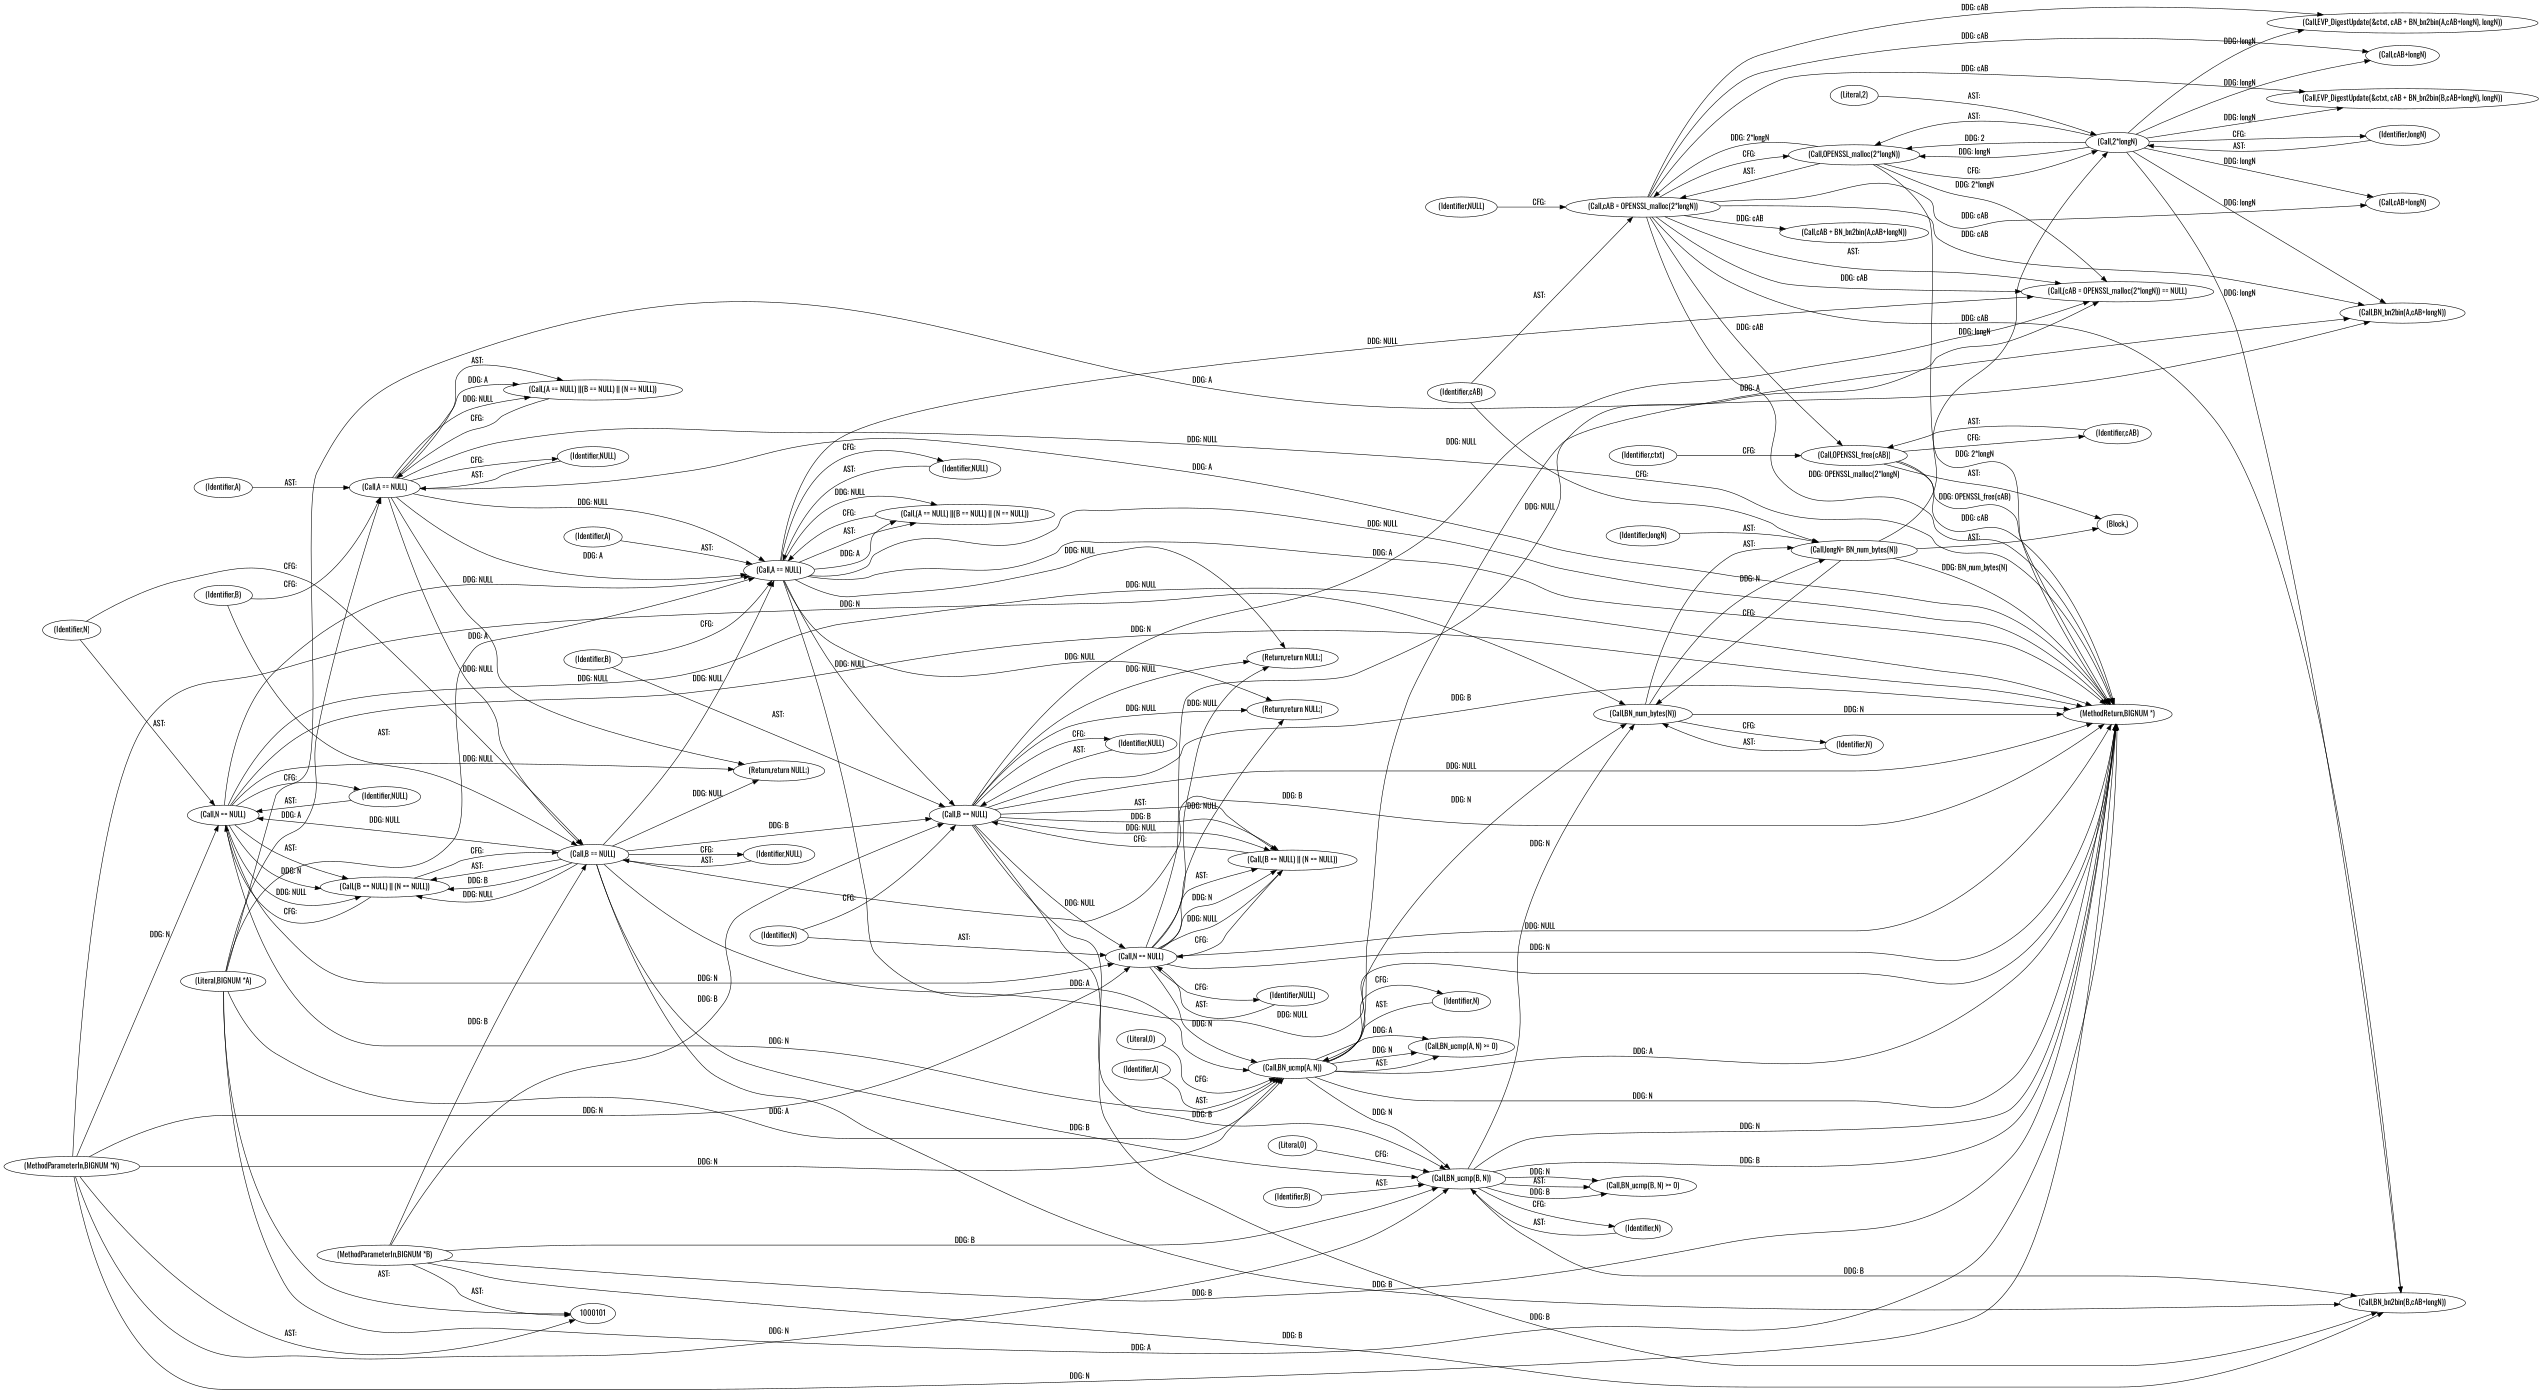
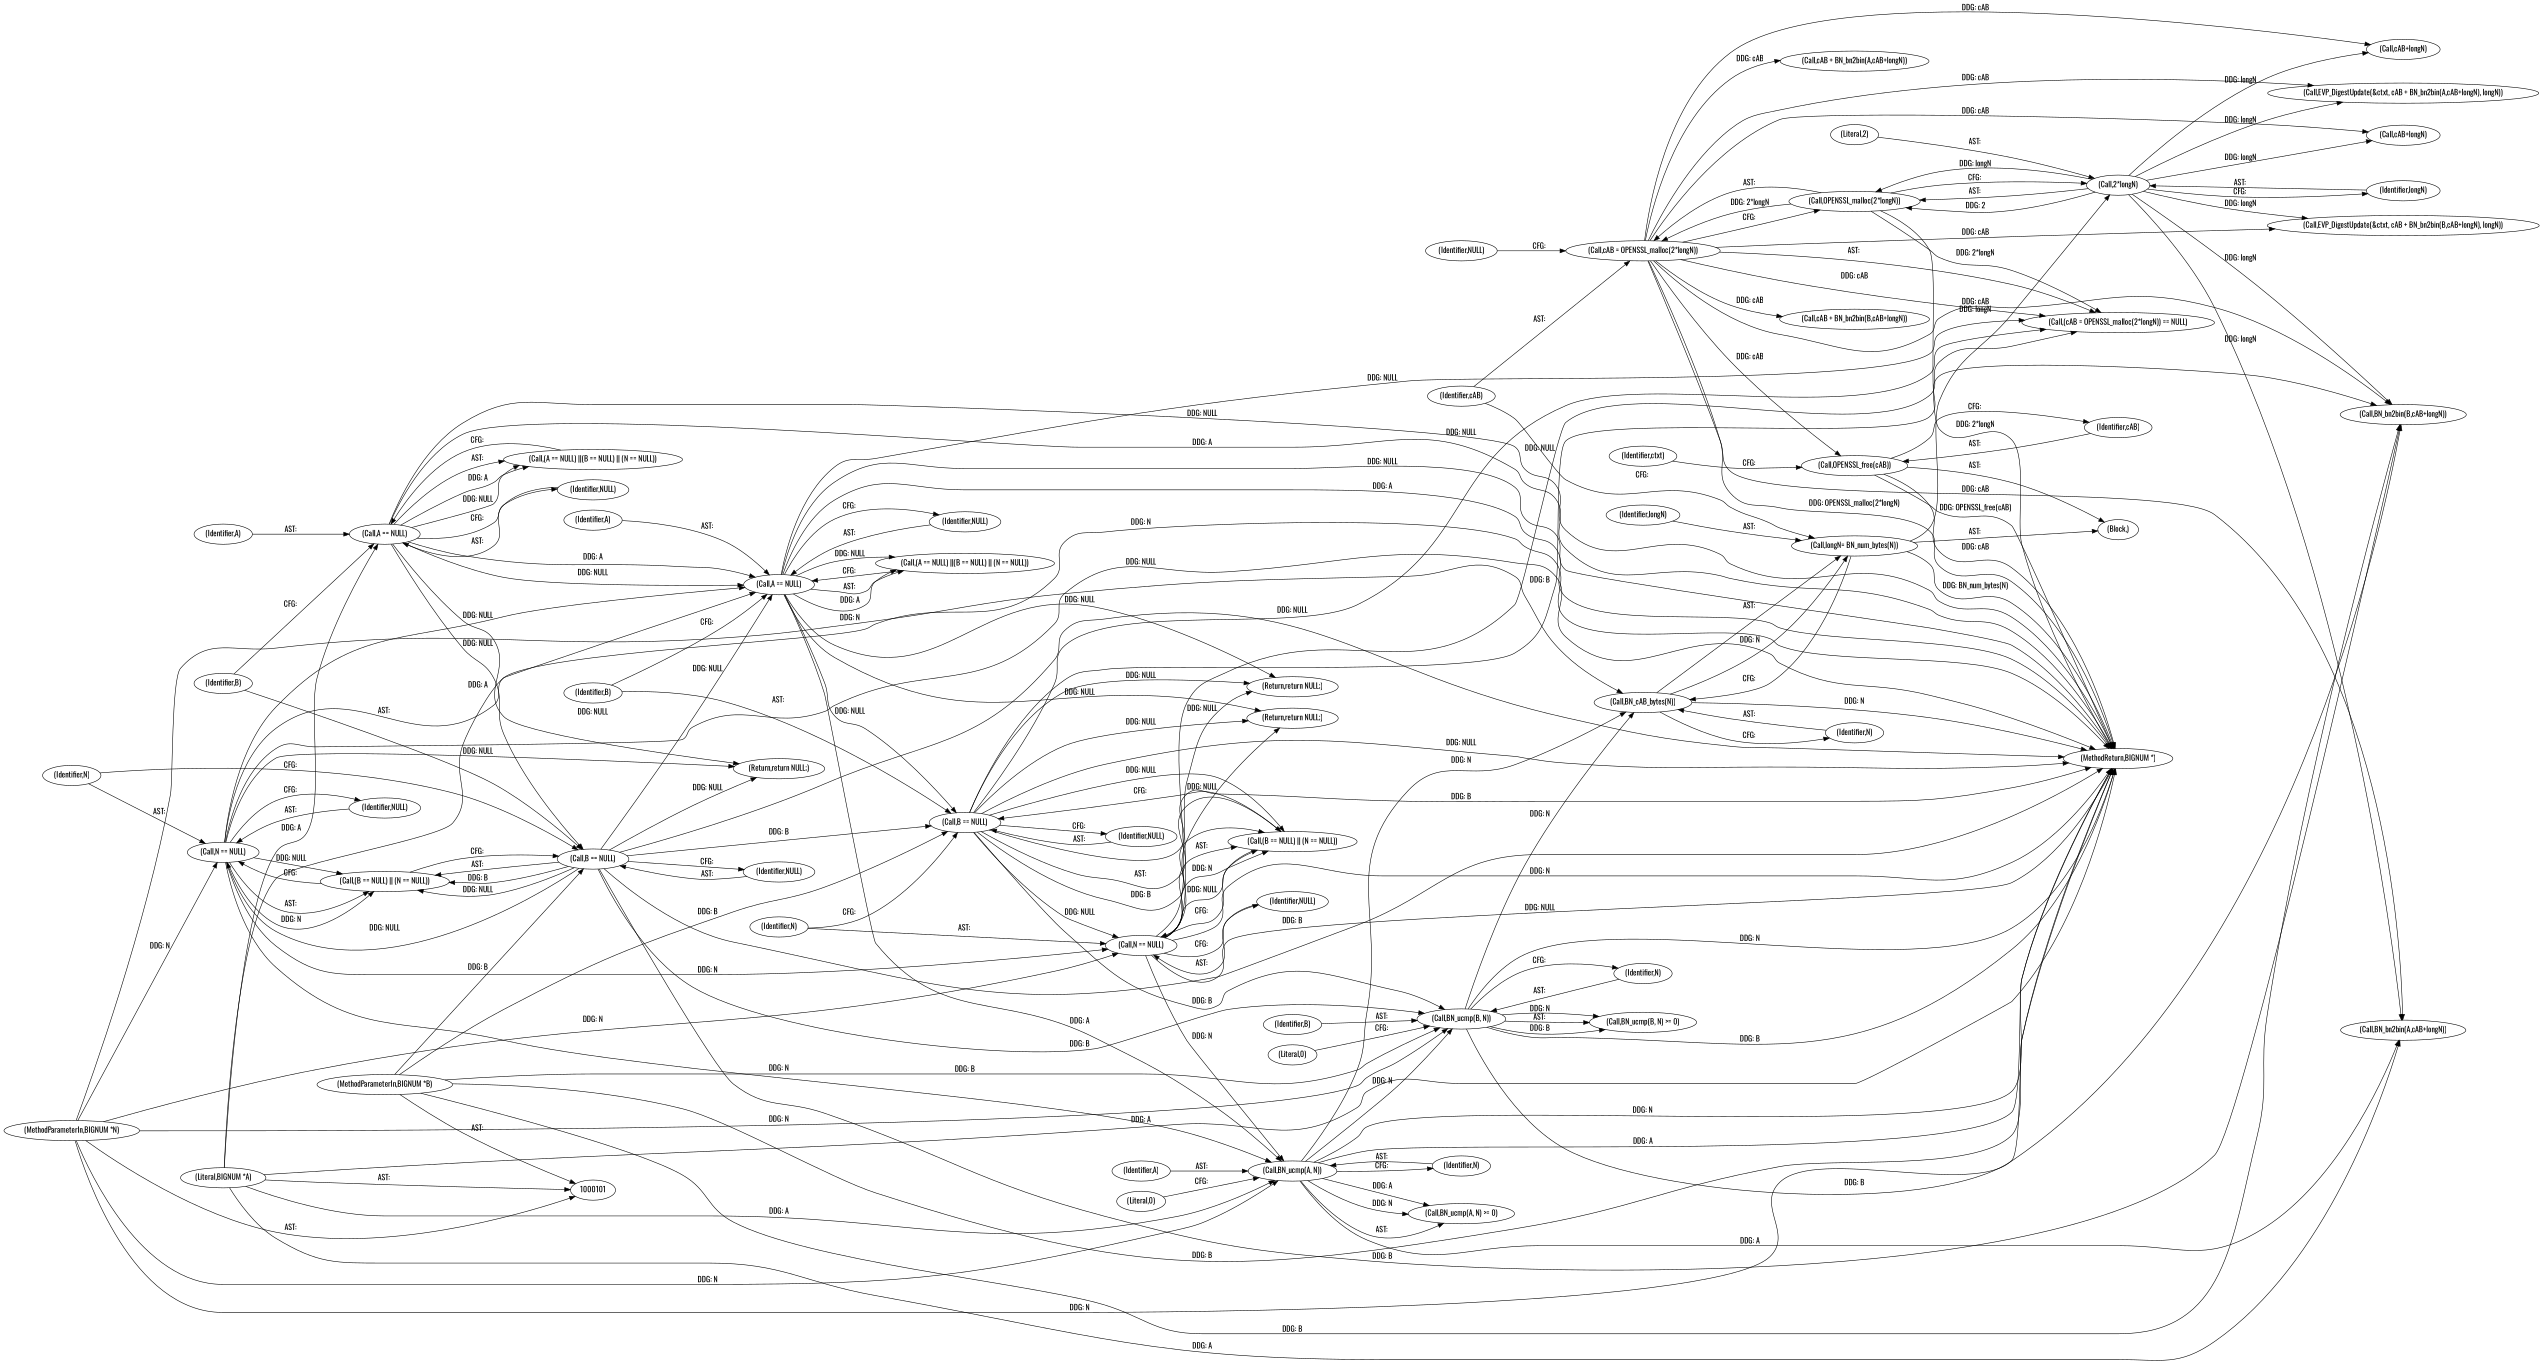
none -> (1855, 319)
(1643, 714) -> (1643, 703)
